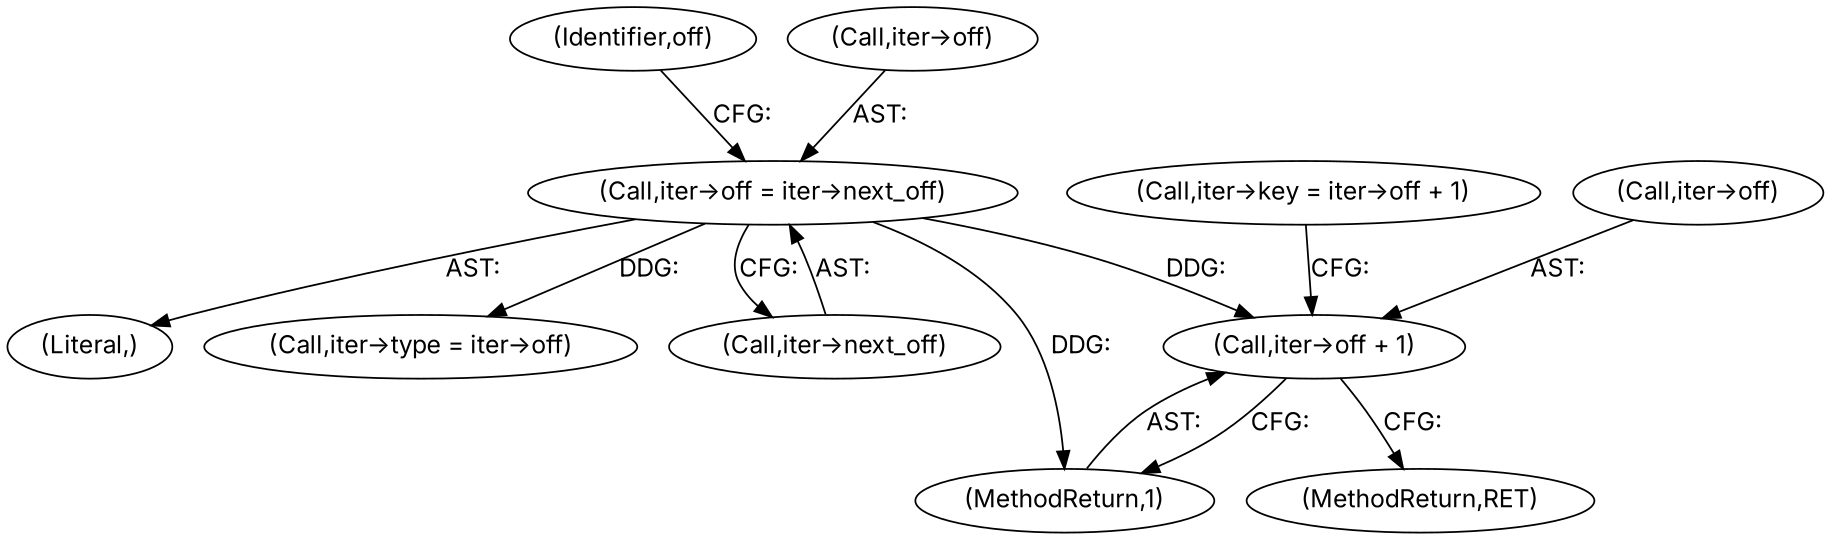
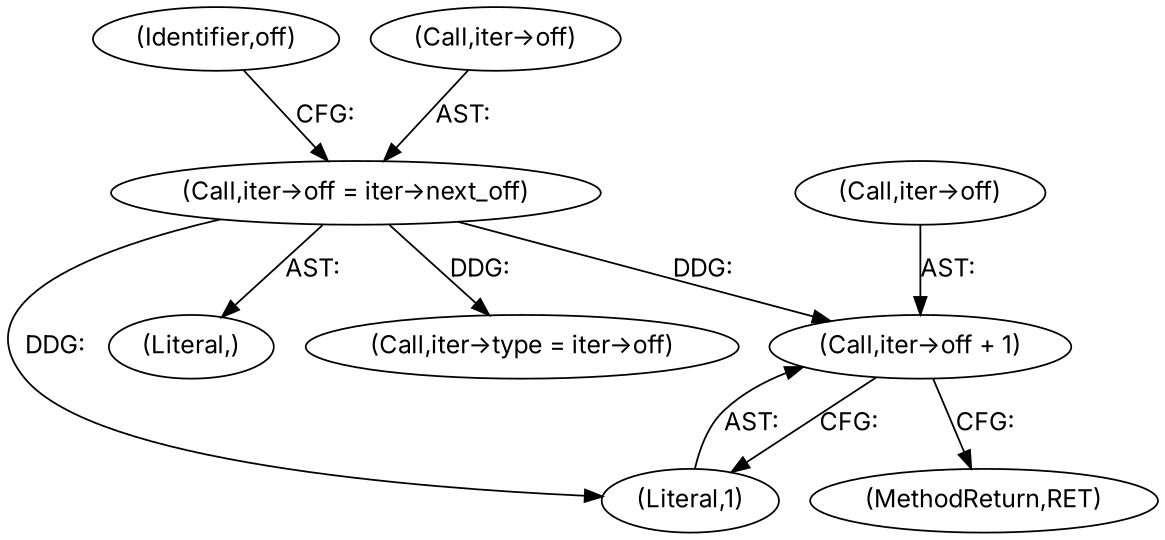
(1304, 193) -> none
(835, 347) -> none
(1065, 501) -> (690, 501)
